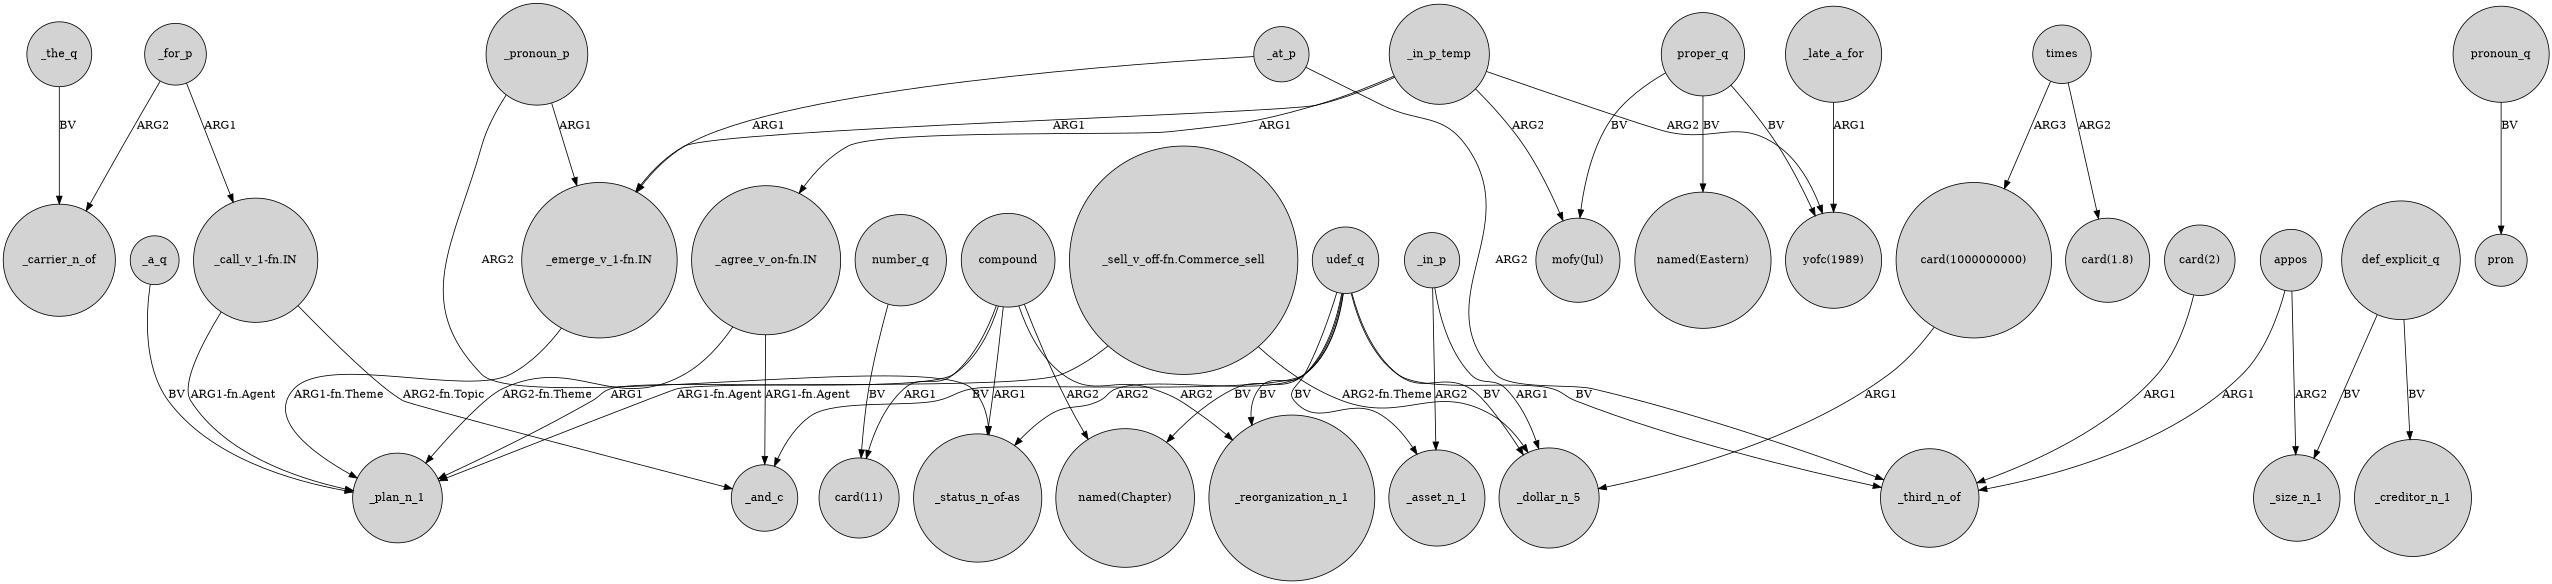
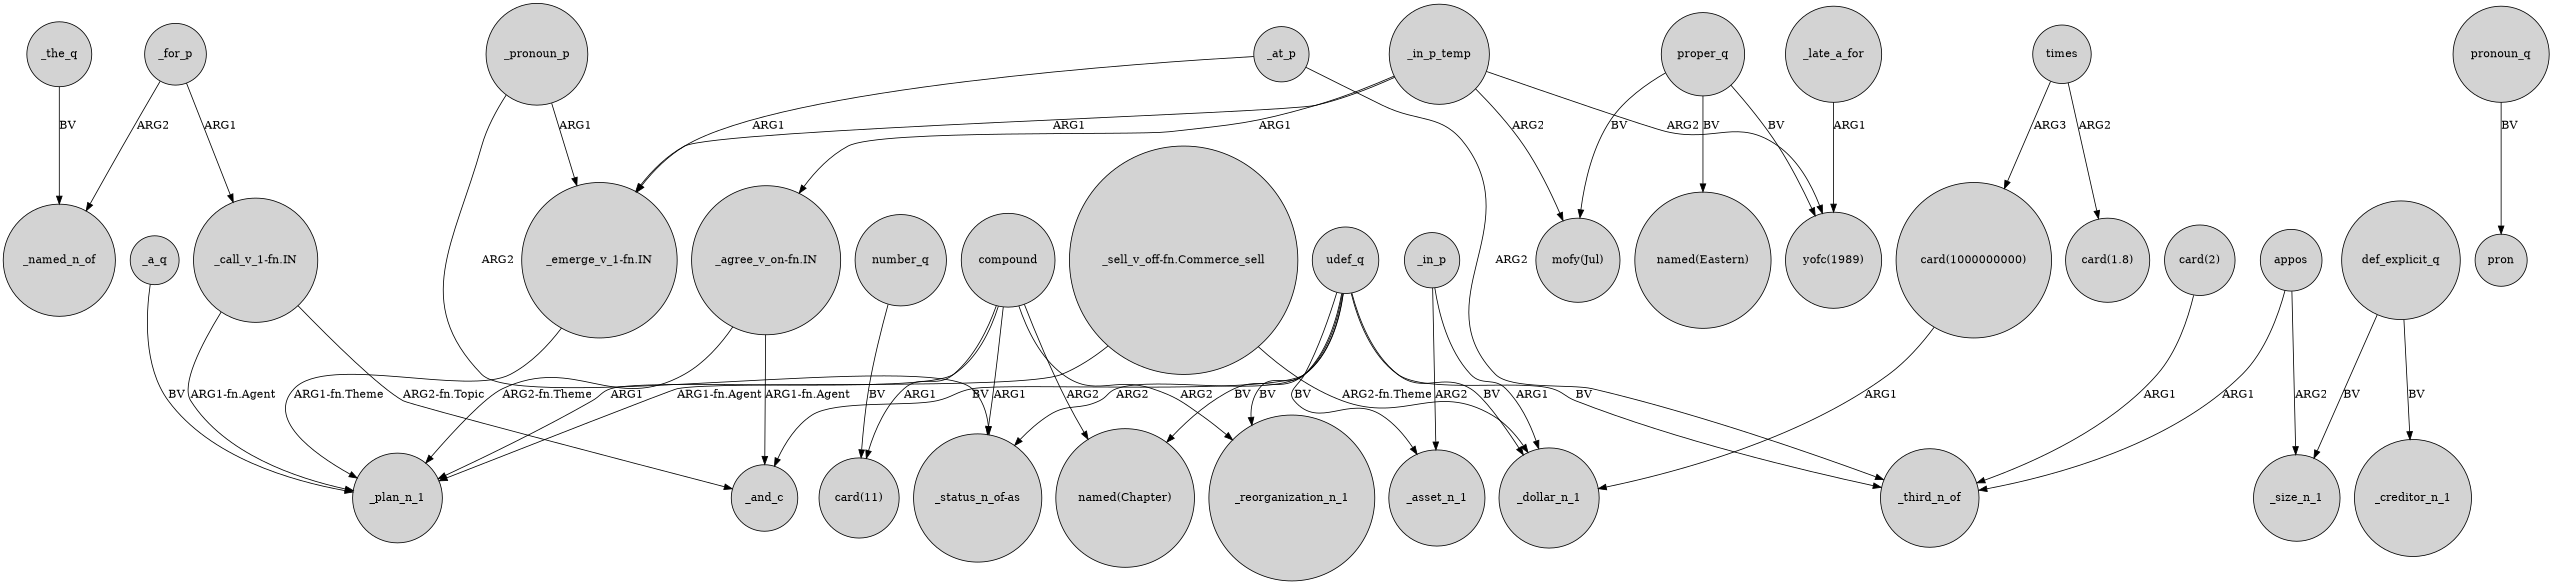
(59, 260) -> (59, 260)
(1549, 498) -> (1549, 498)
